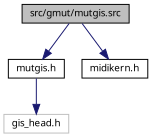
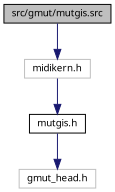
(59, 37) -> (57, 91)
(115, 69) -> (57, 69)
(36, 124) -> (57, 179)
